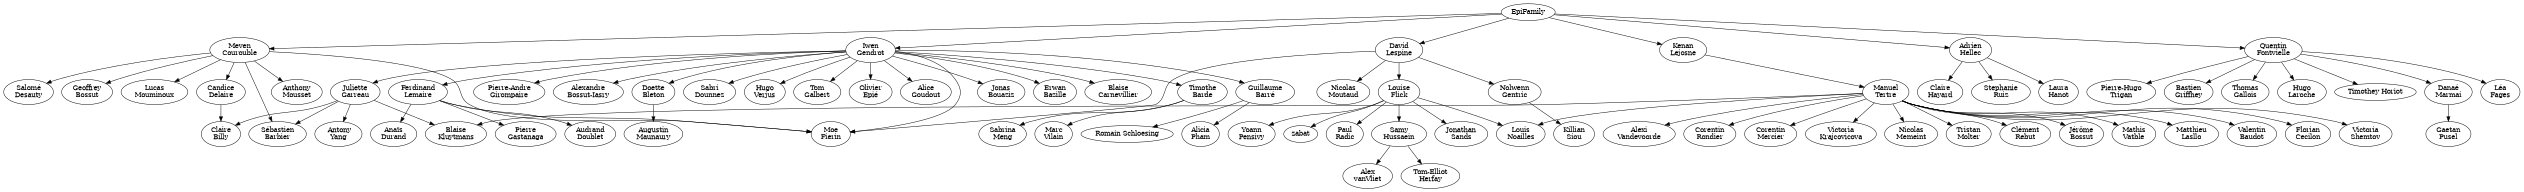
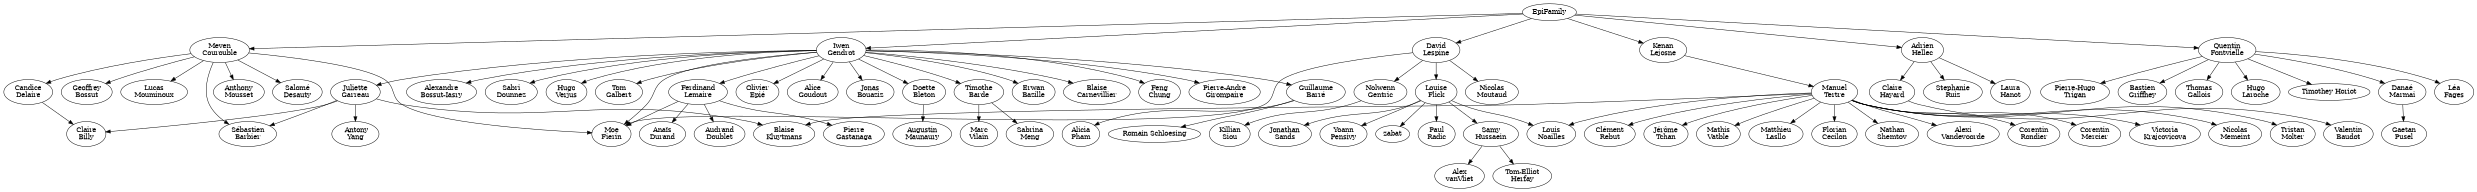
none -> (1160, 92)
(2066, 114) -> (2117, 114)
(2081, 134) -> (1666, 134)
(2366, 134) -> (1892, 134)
